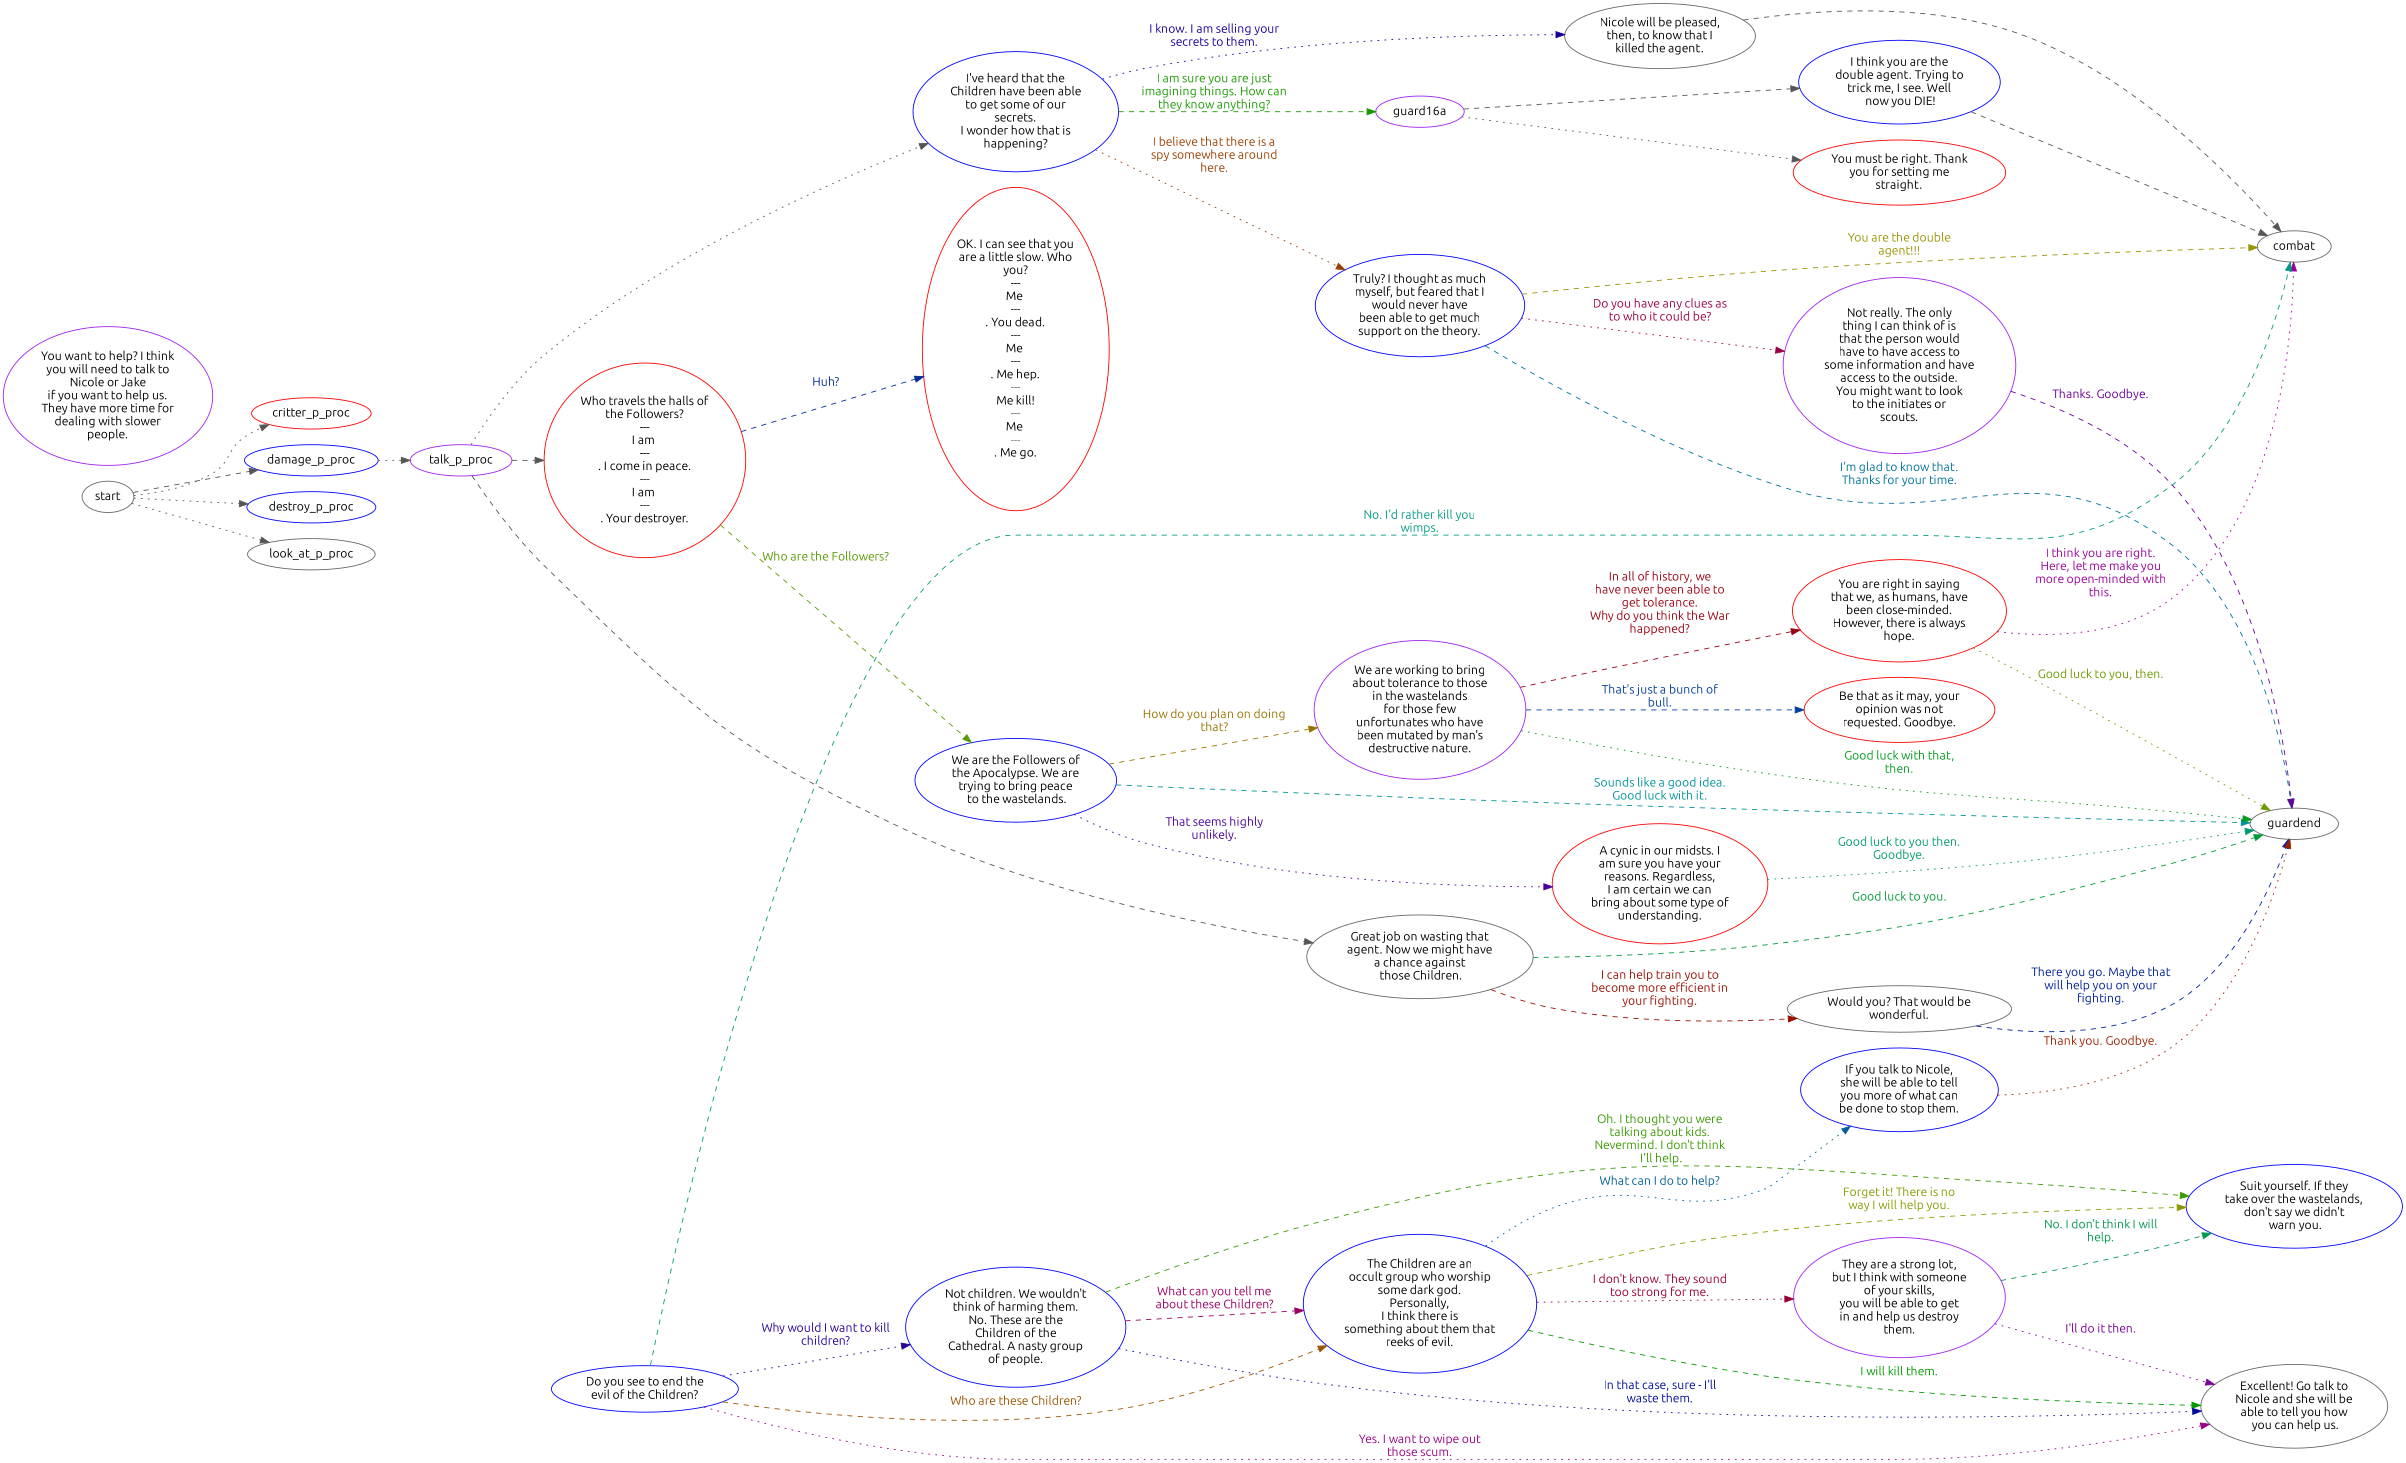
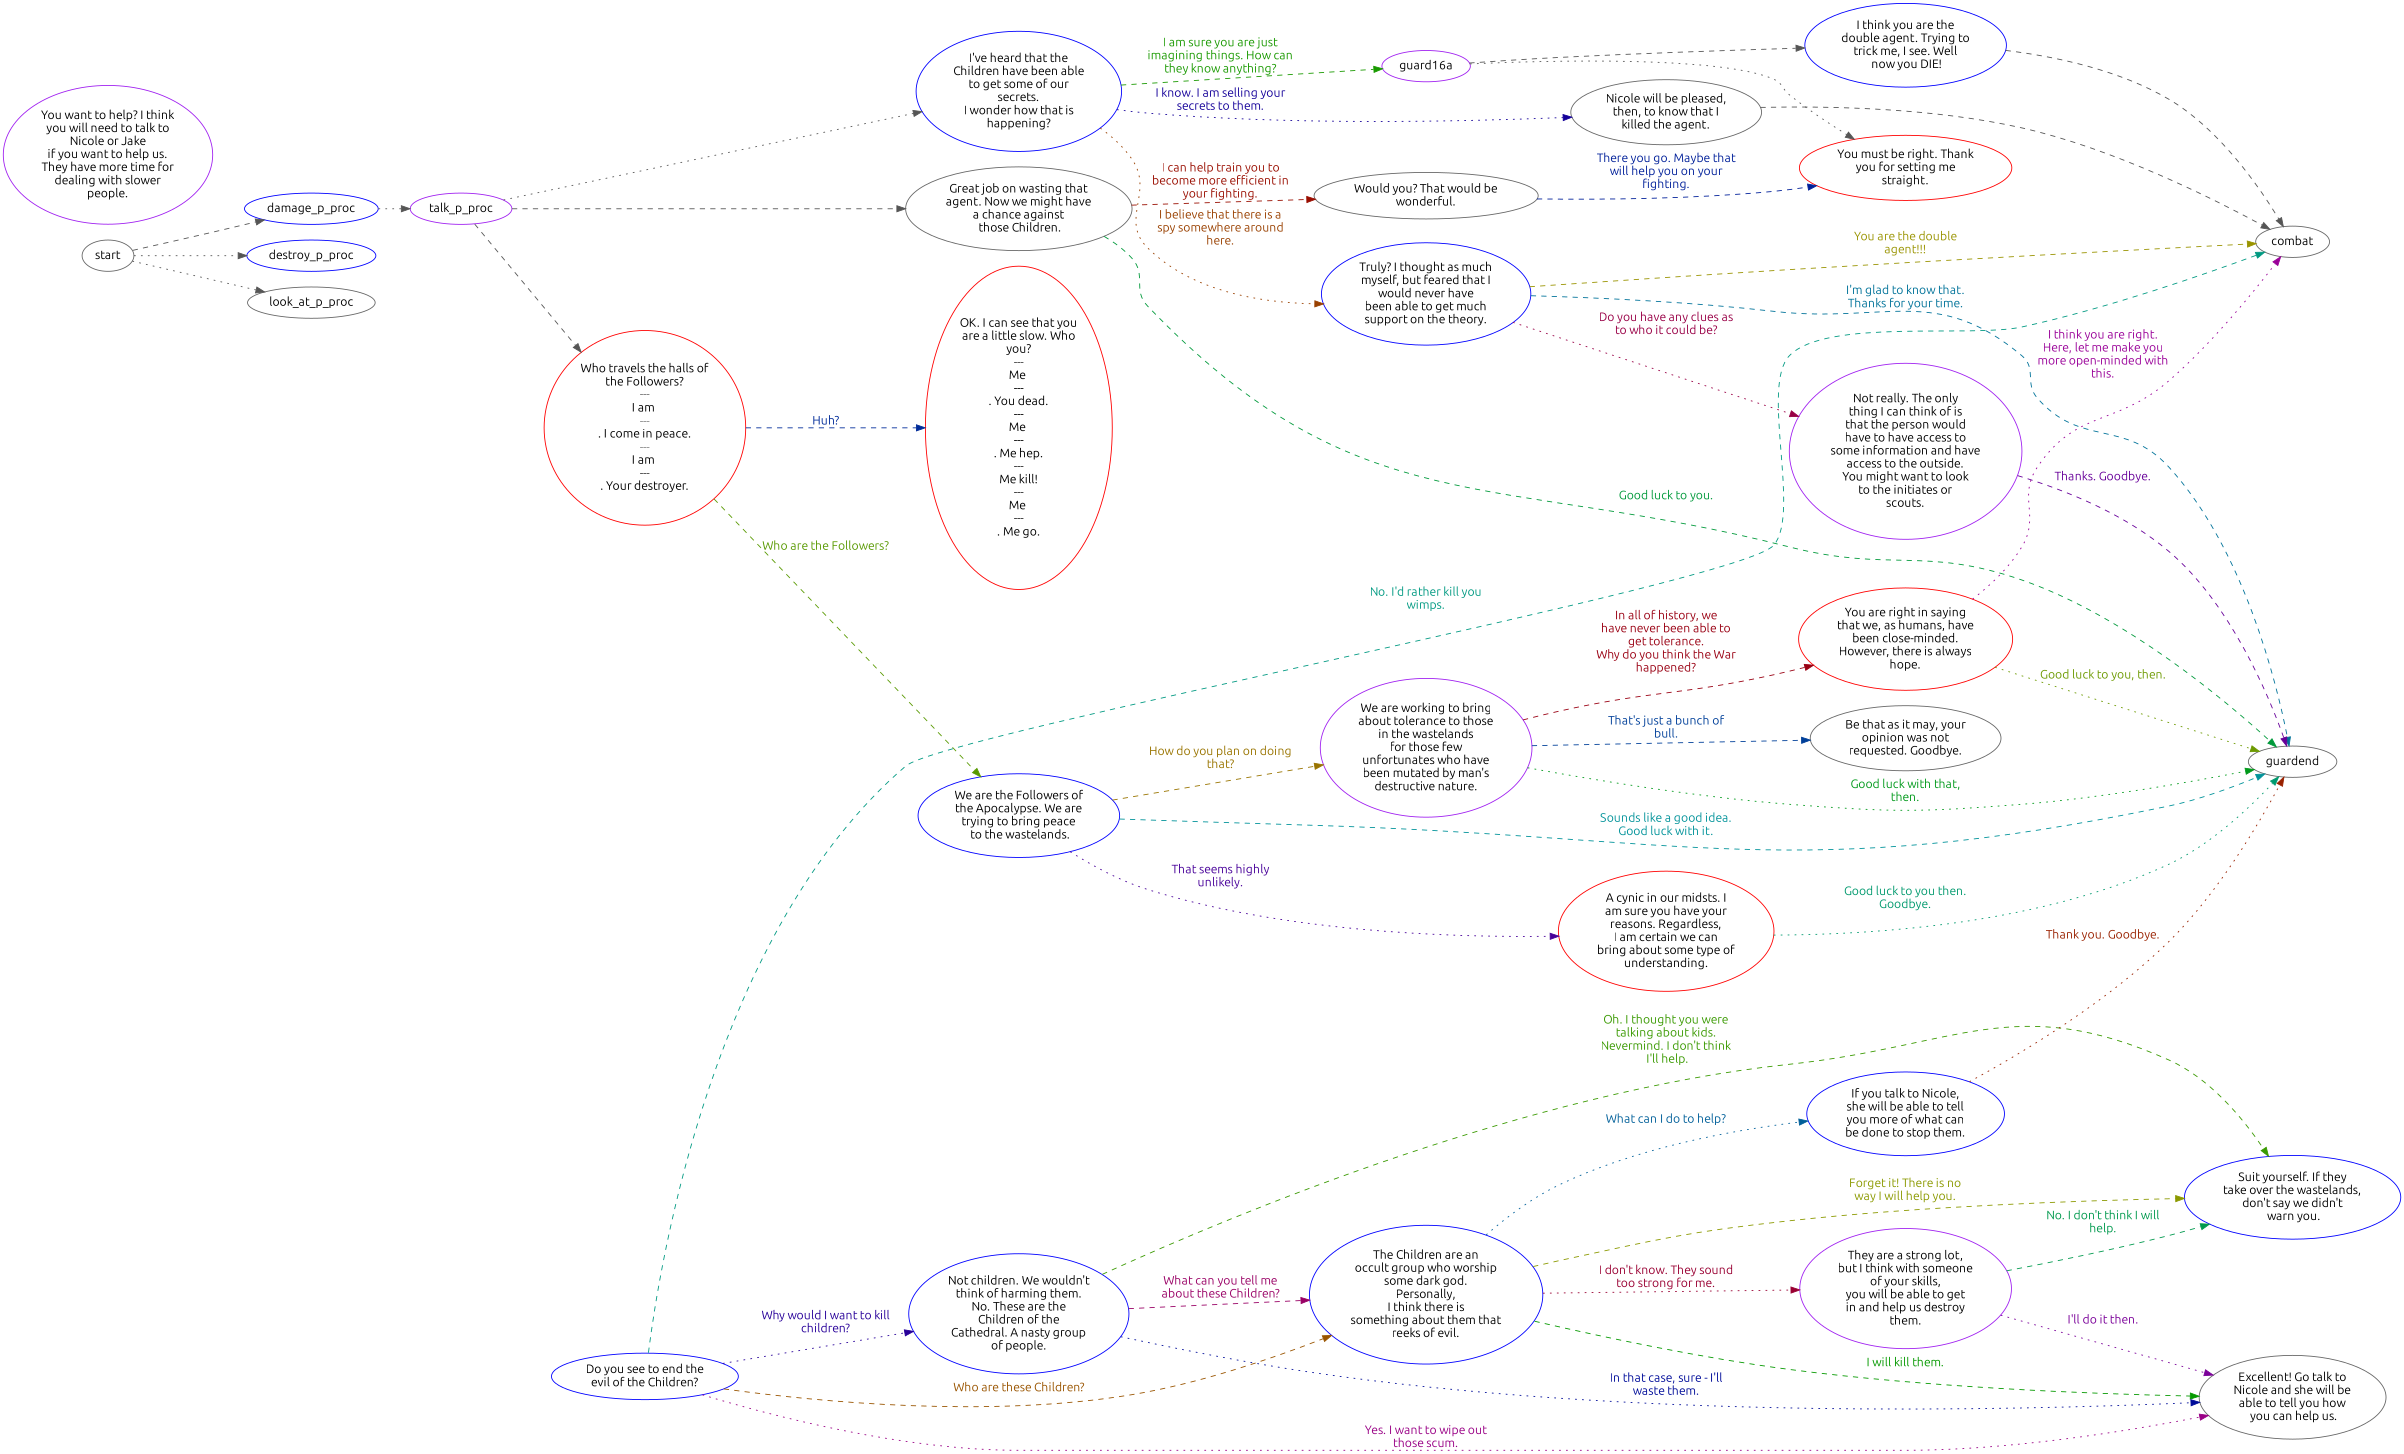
(311, 413) -> none
(1899, 710) -> (1906, 738)
(2171, 1005) -> (1673, 198)
